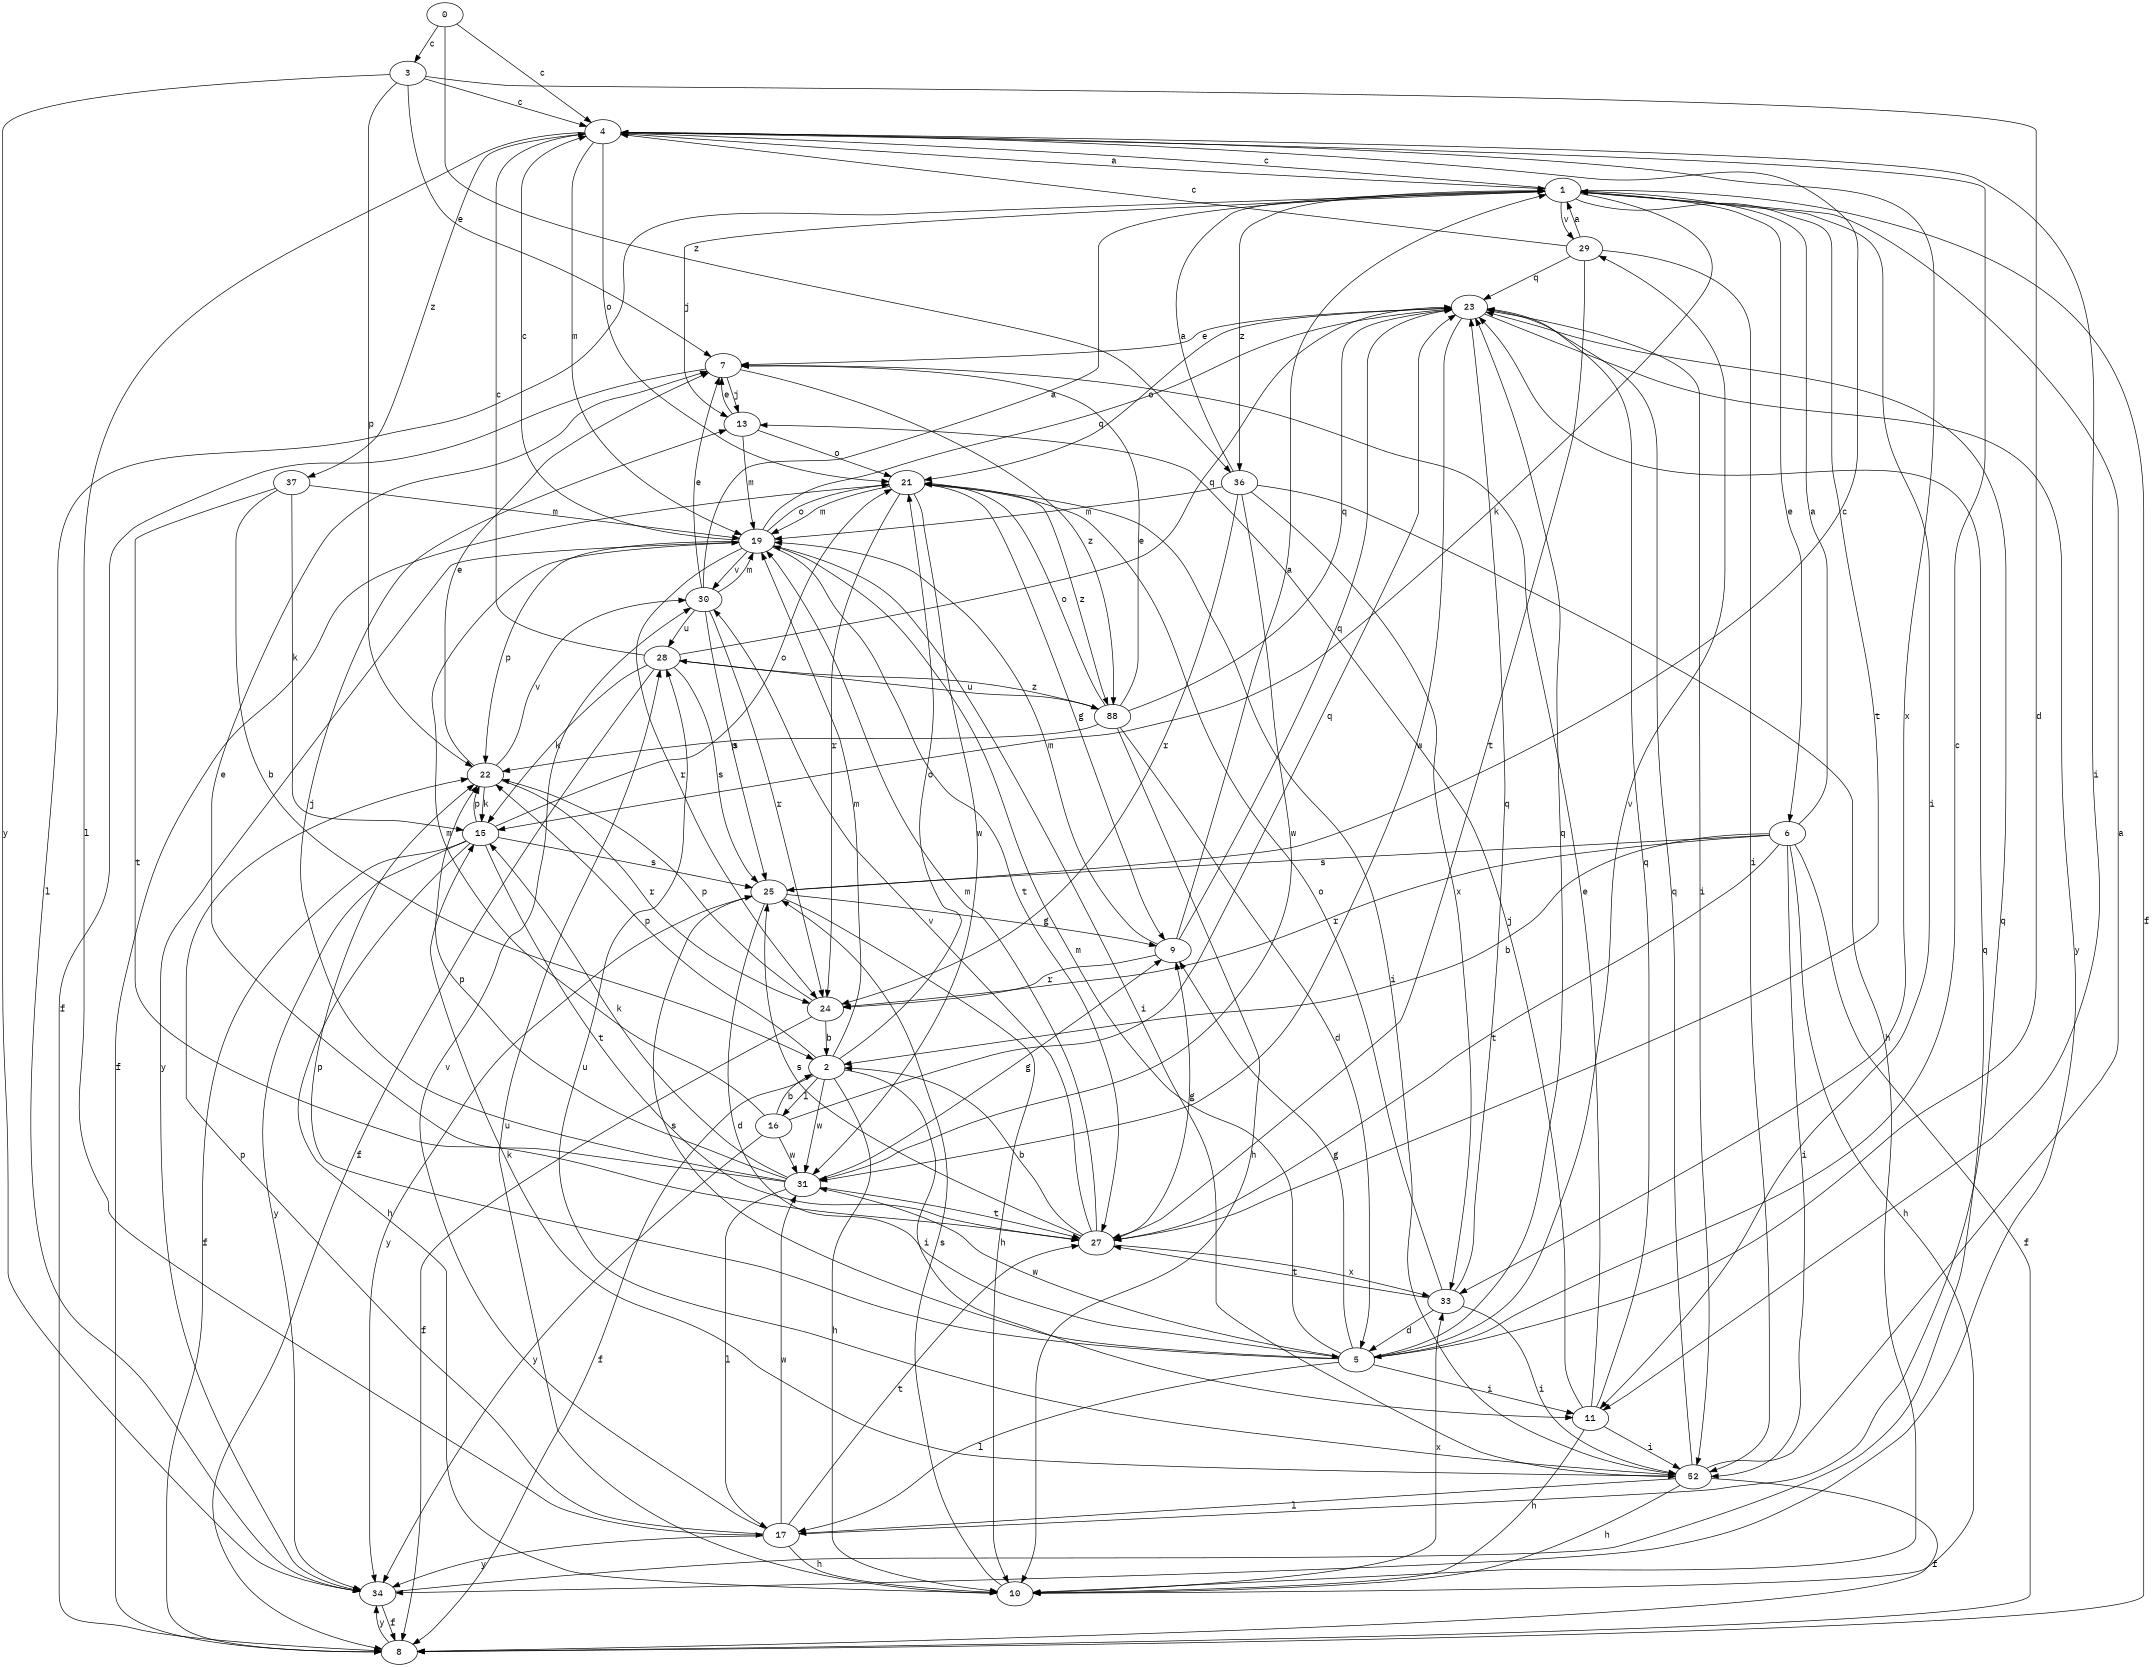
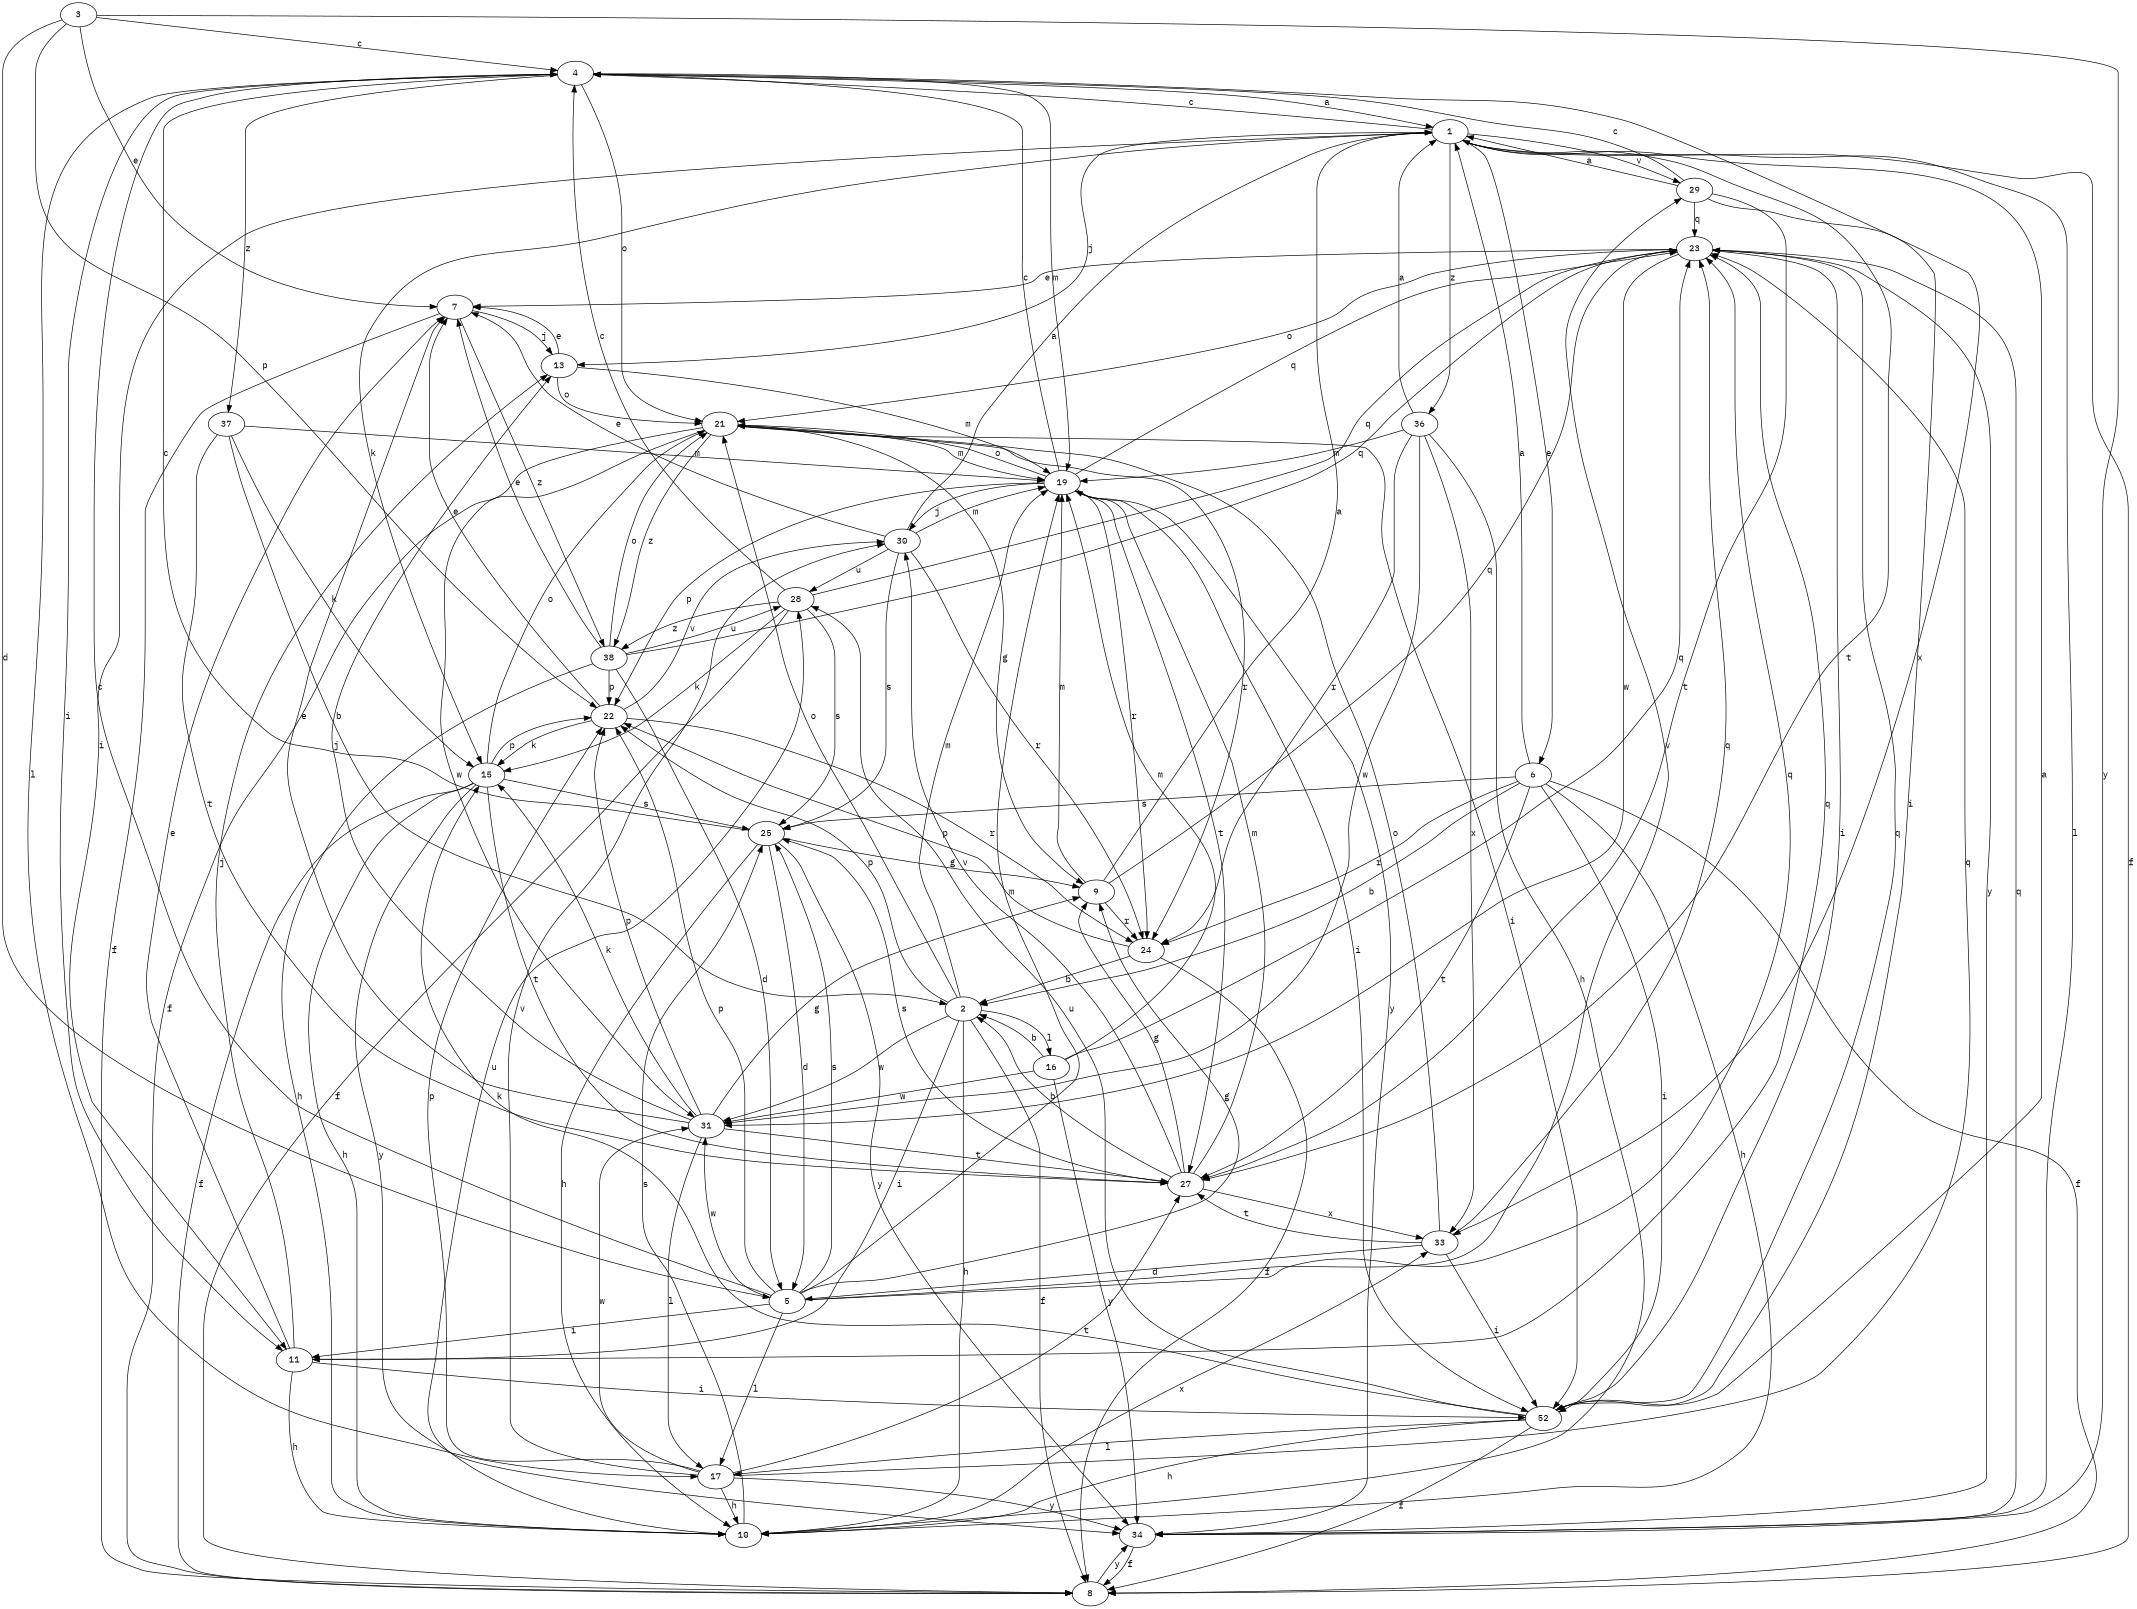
(445, 15) -> none
(737, 570) -> (937, 512)
(1113, 717) -> (609, 658)
